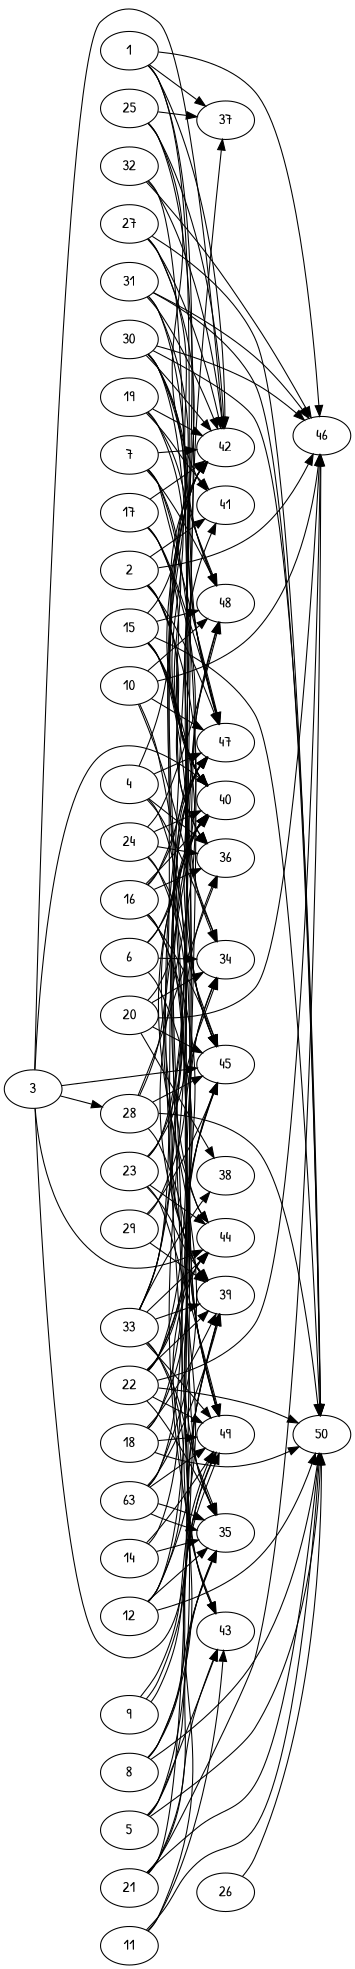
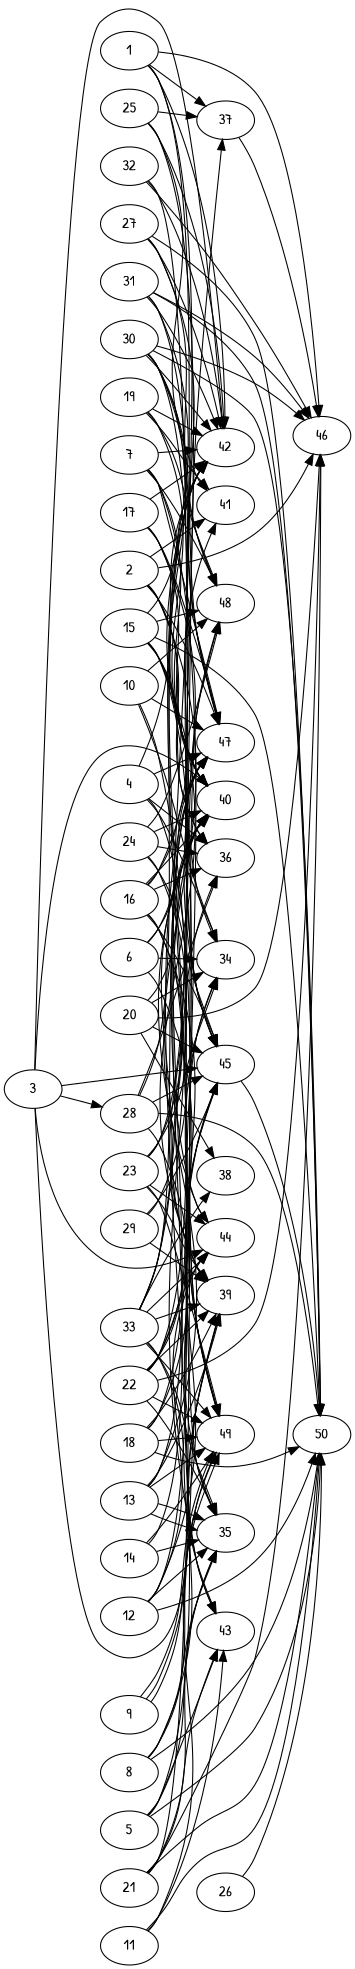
(275, 604) -> (288, 268)
(225, 1398) -> (277, 1165)
(129, 1501) -> (129, 1501)
